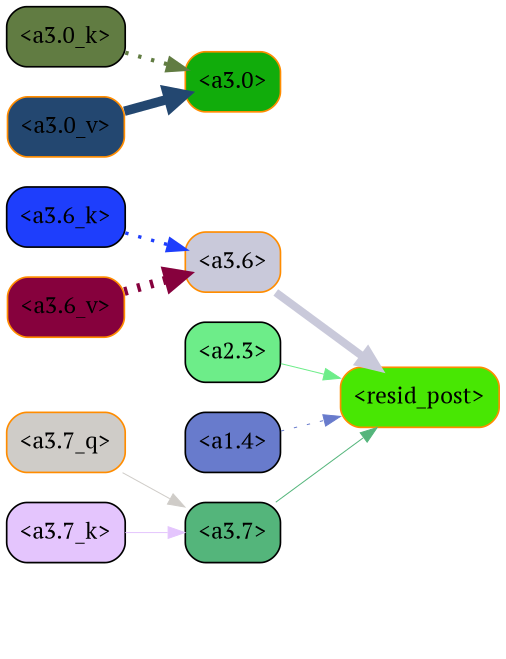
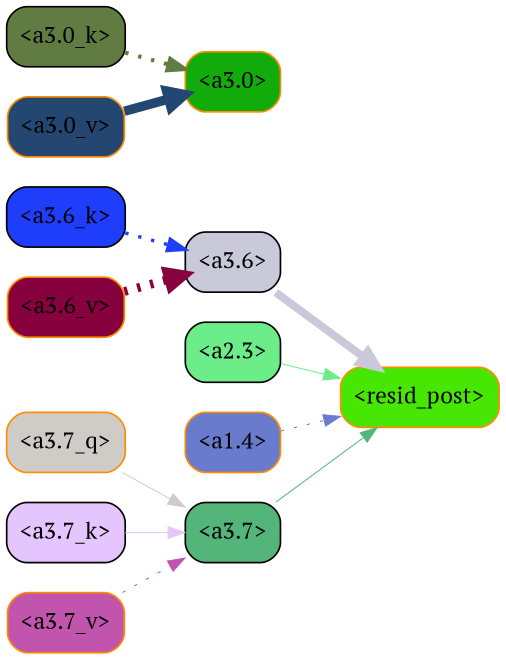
(233, 262) -> (233, 262)
(233, 442) -> (233, 442)
none -> (66, 623)
